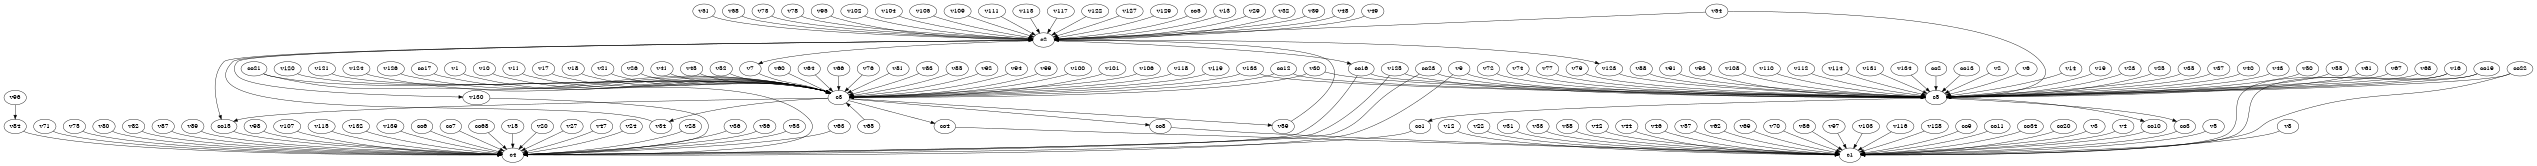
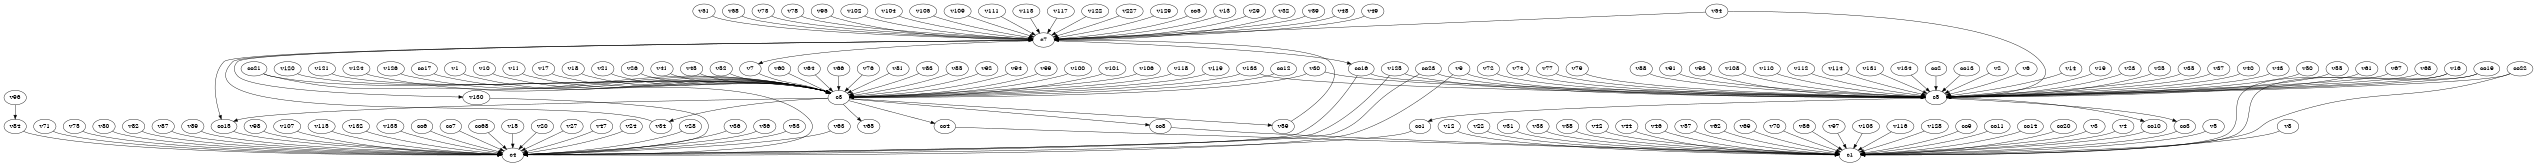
(1130, 11) -> (1130, 11)
(1044, 40) -> (1044, 40)
(1609, 69) -> none
(1607, 91) -> none
(857, 113) -> (851, 111)
(390, 126) -> (390, 126)
(2030, 126) -> (2030, 126)
